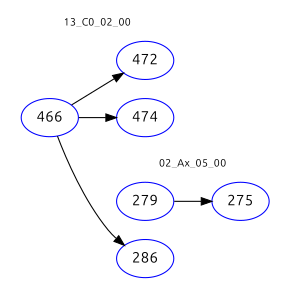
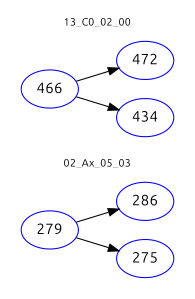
(145, 118) -> (145, 118)
(193, 164) -> (97, 164)
(82, 190) -> (92, 217)
